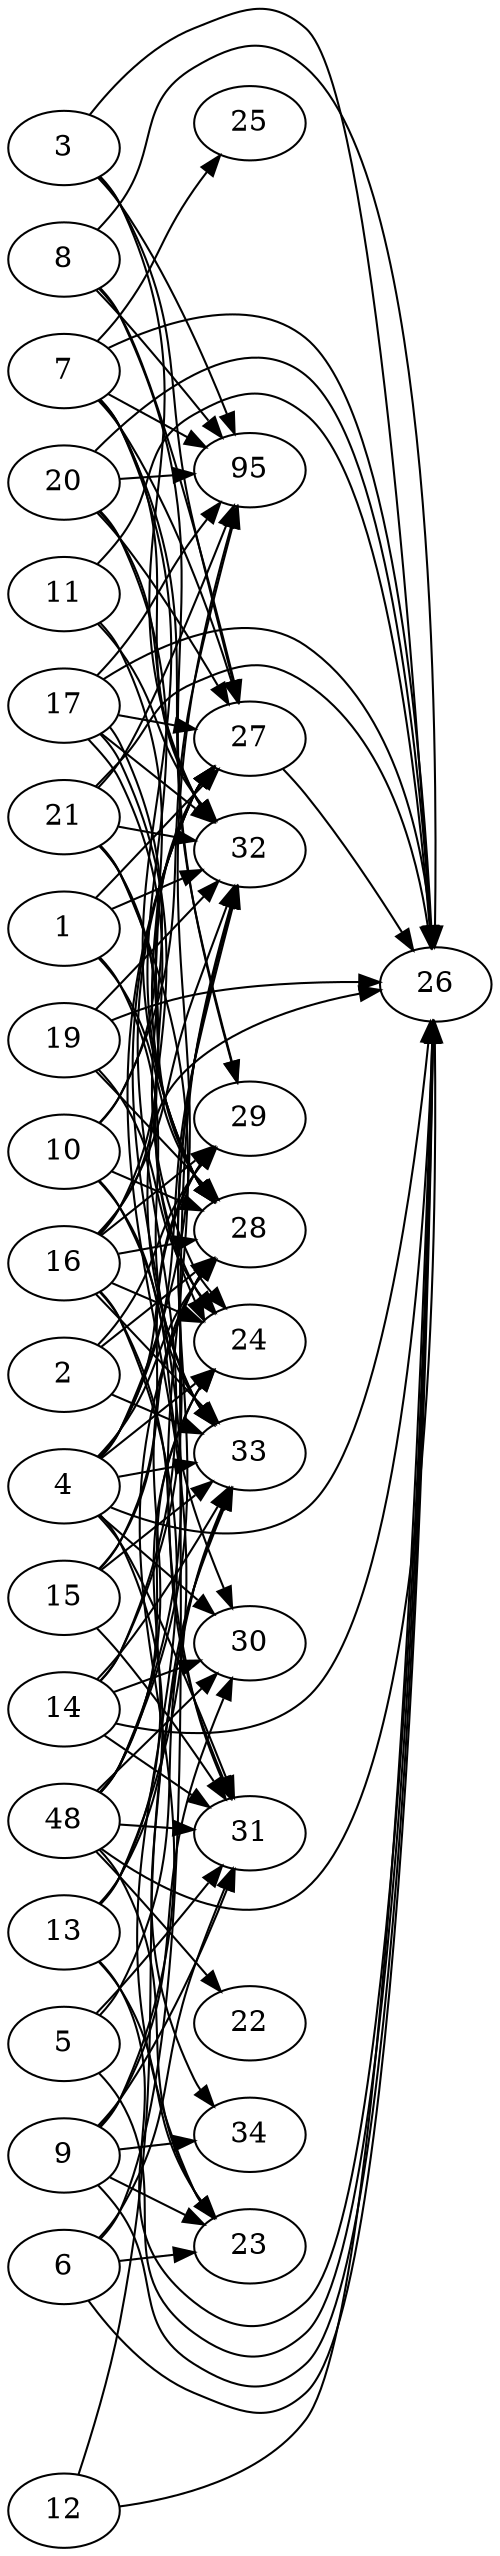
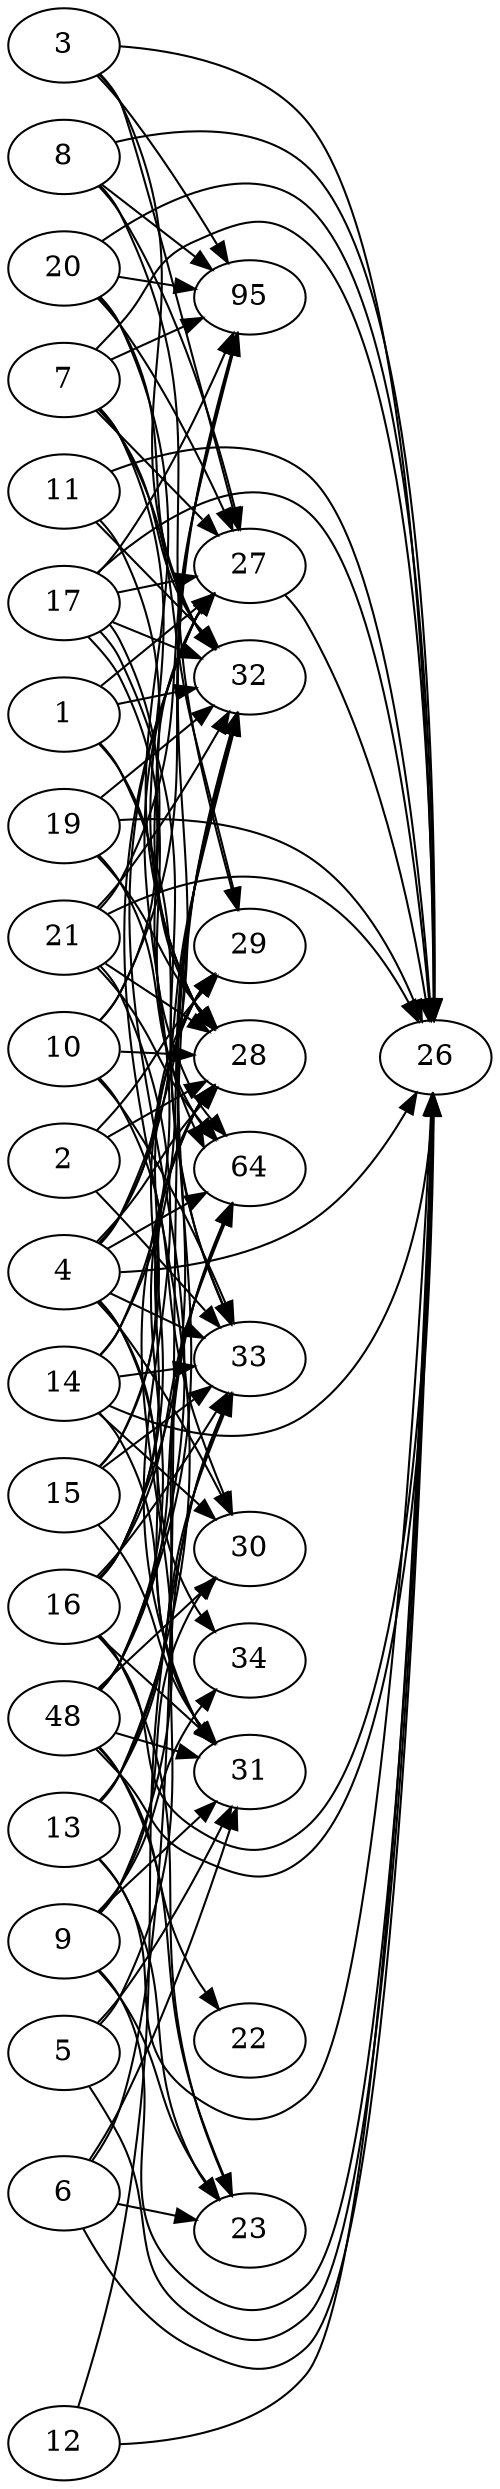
(250, 123) -> none
(157, 1012) -> none
(250, 1342) -> (250, 1169)
